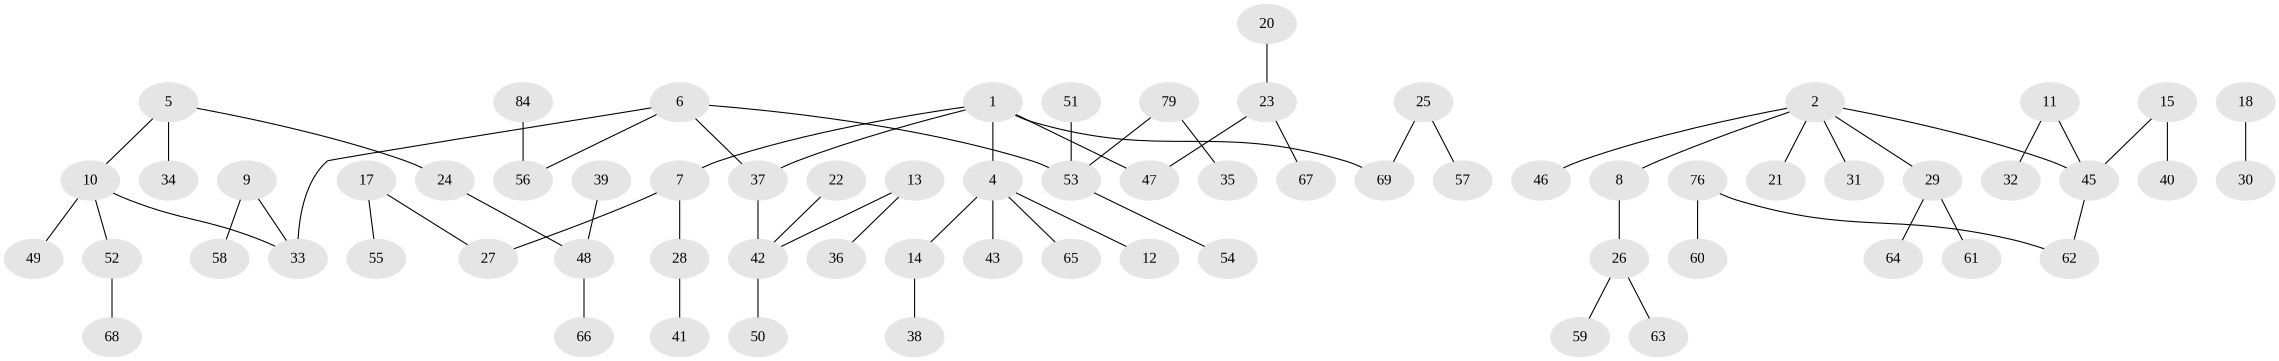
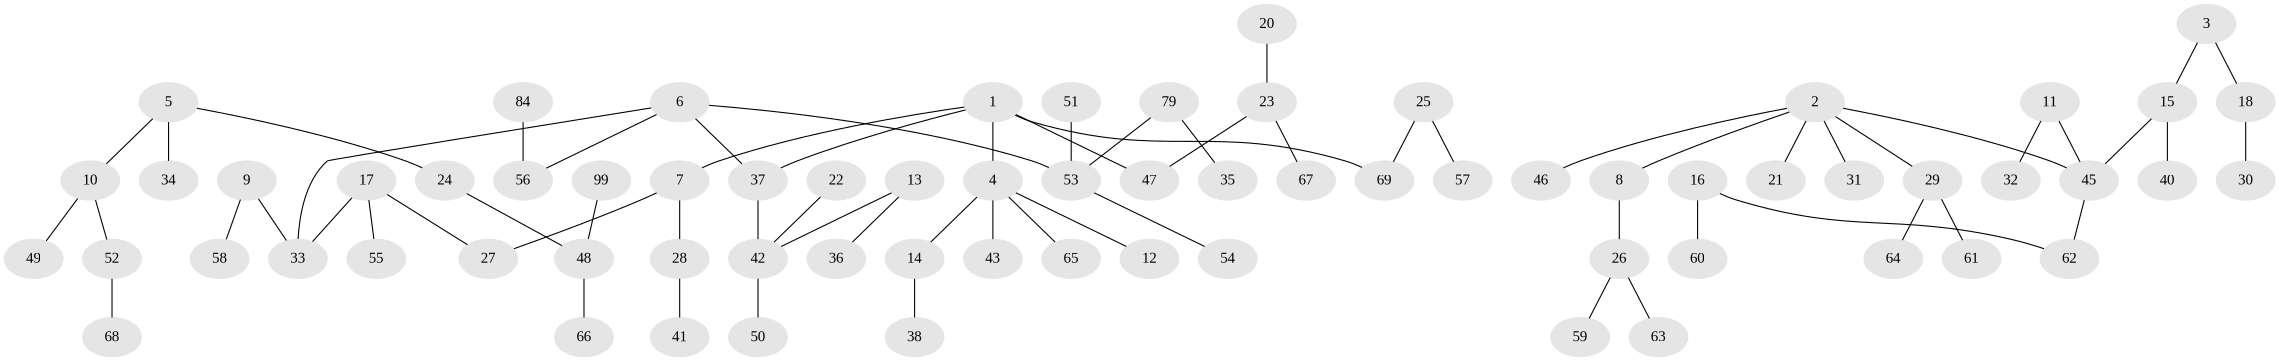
none -> (2207, 24)
(601, 181) -> (601, 181)
(1698, 181) -> (1698, 181)
(194, 220) -> (332, 220)
